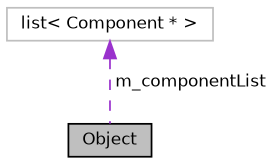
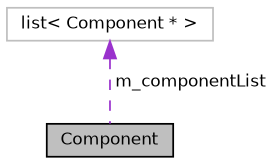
(110, 140) -> (110, 140)
